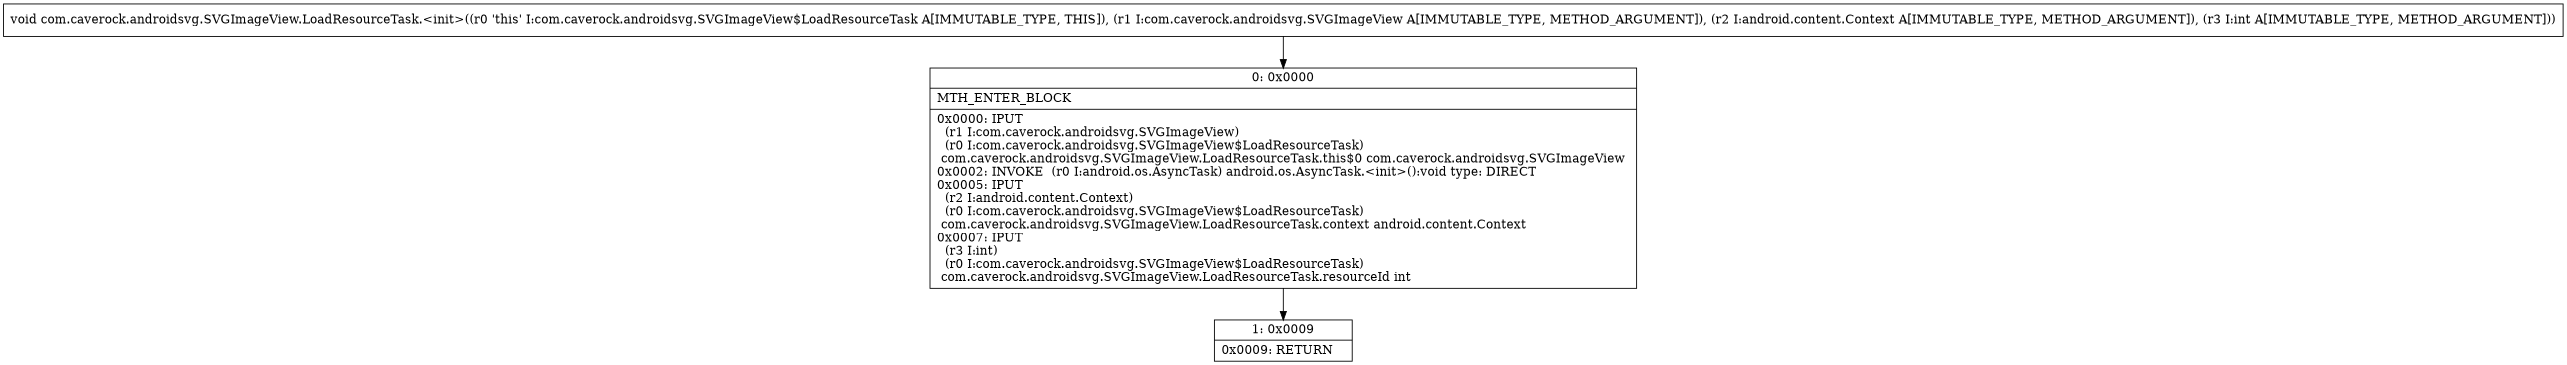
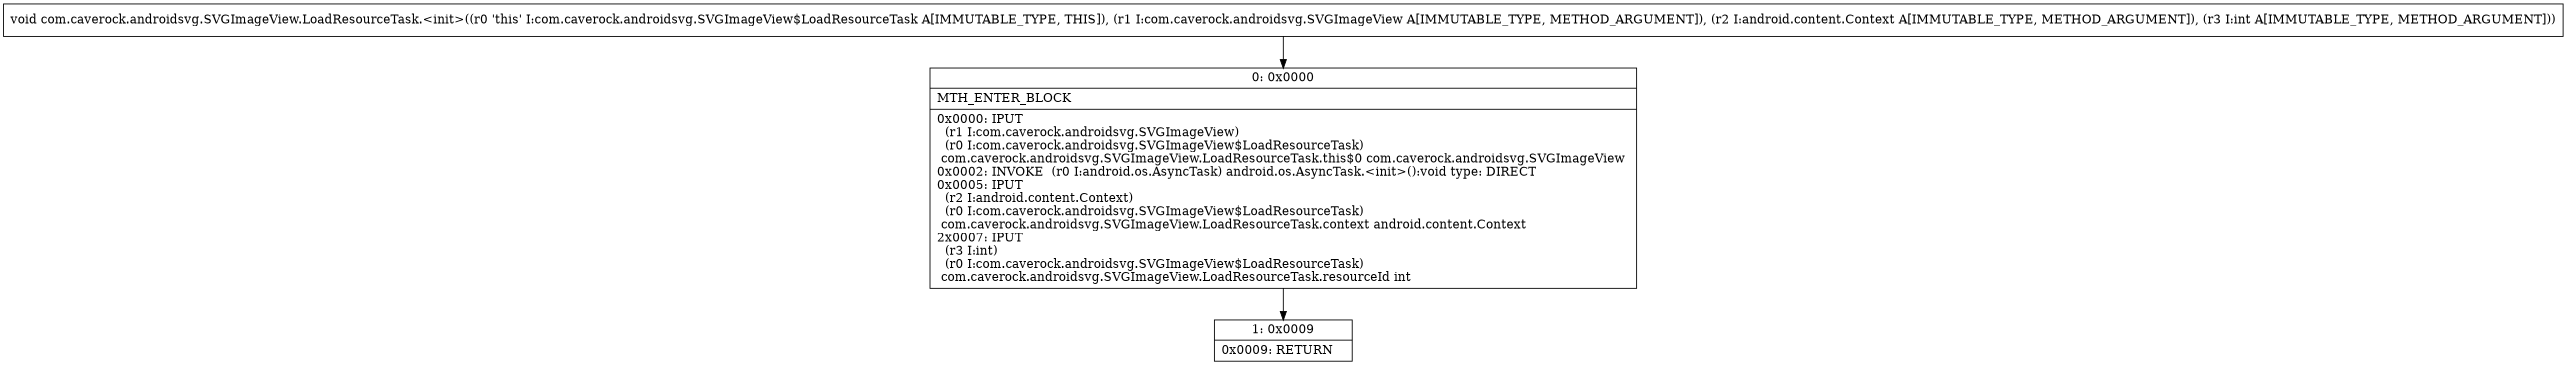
(984, 238) -> (984, 238)
